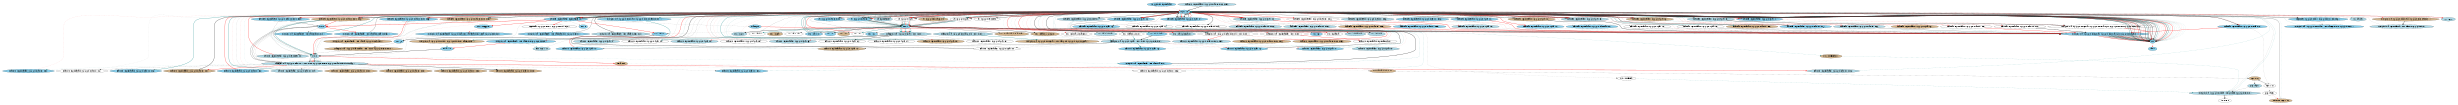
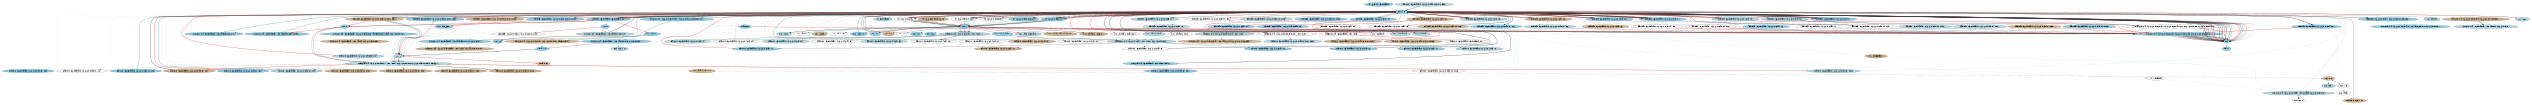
(933, 19) -> (933, 19)
(961, 19) -> (964, 19)
(558, 23) -> (568, 30)
